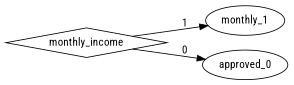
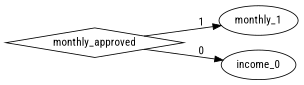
(86, 43) -> (95, 43)
(245, 65) -> (259, 65)
